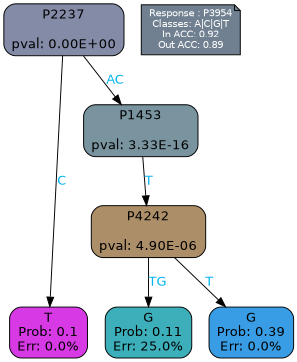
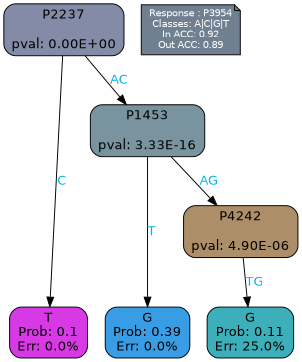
(149, 181) -> (209, 181)
(197, 279) -> (148, 227)
